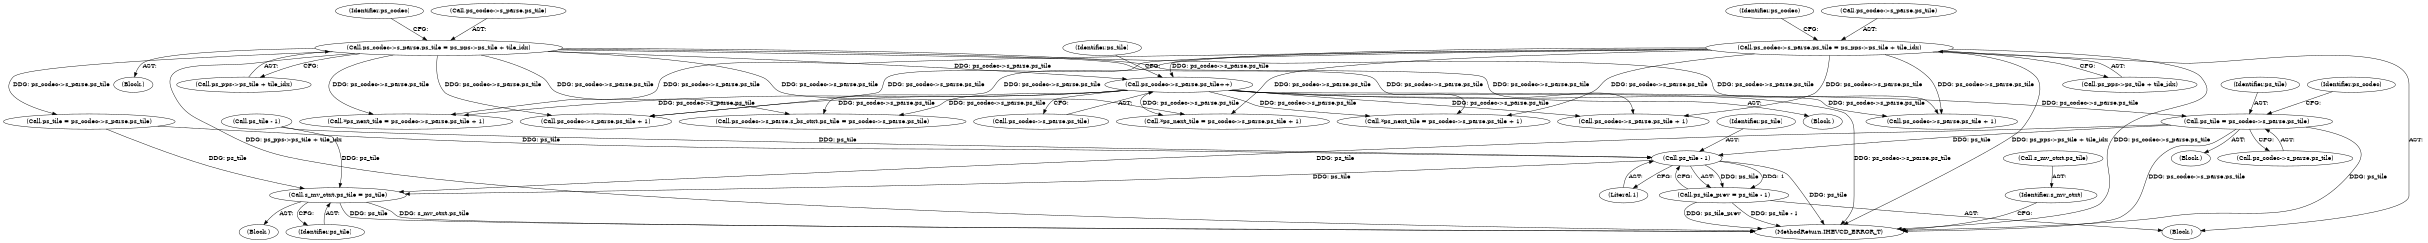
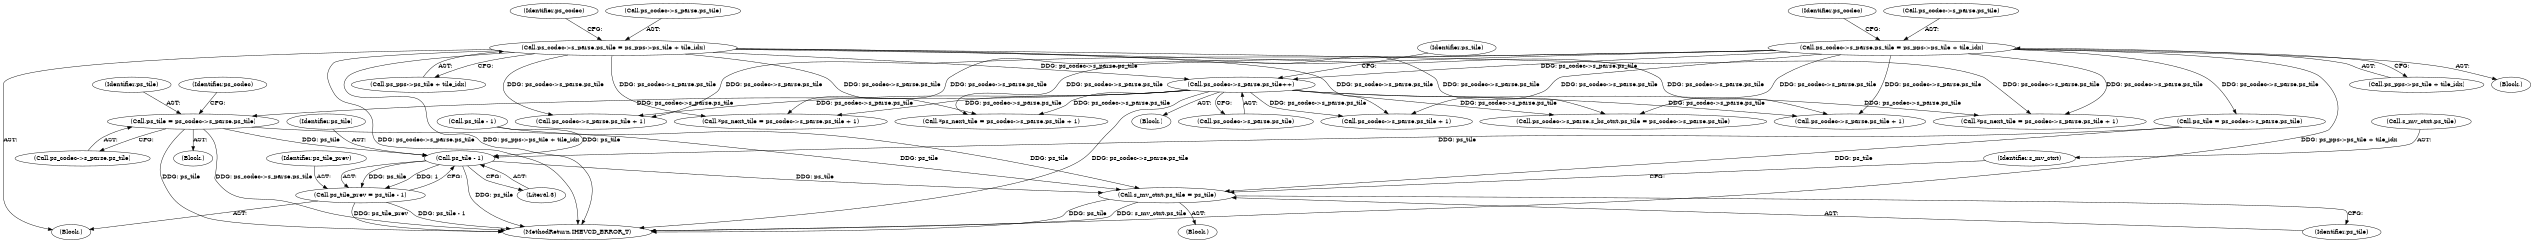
none -> (316, 158)
(1624, 195) -> (541, 195)
(1976, 221) -> (1610, 176)
